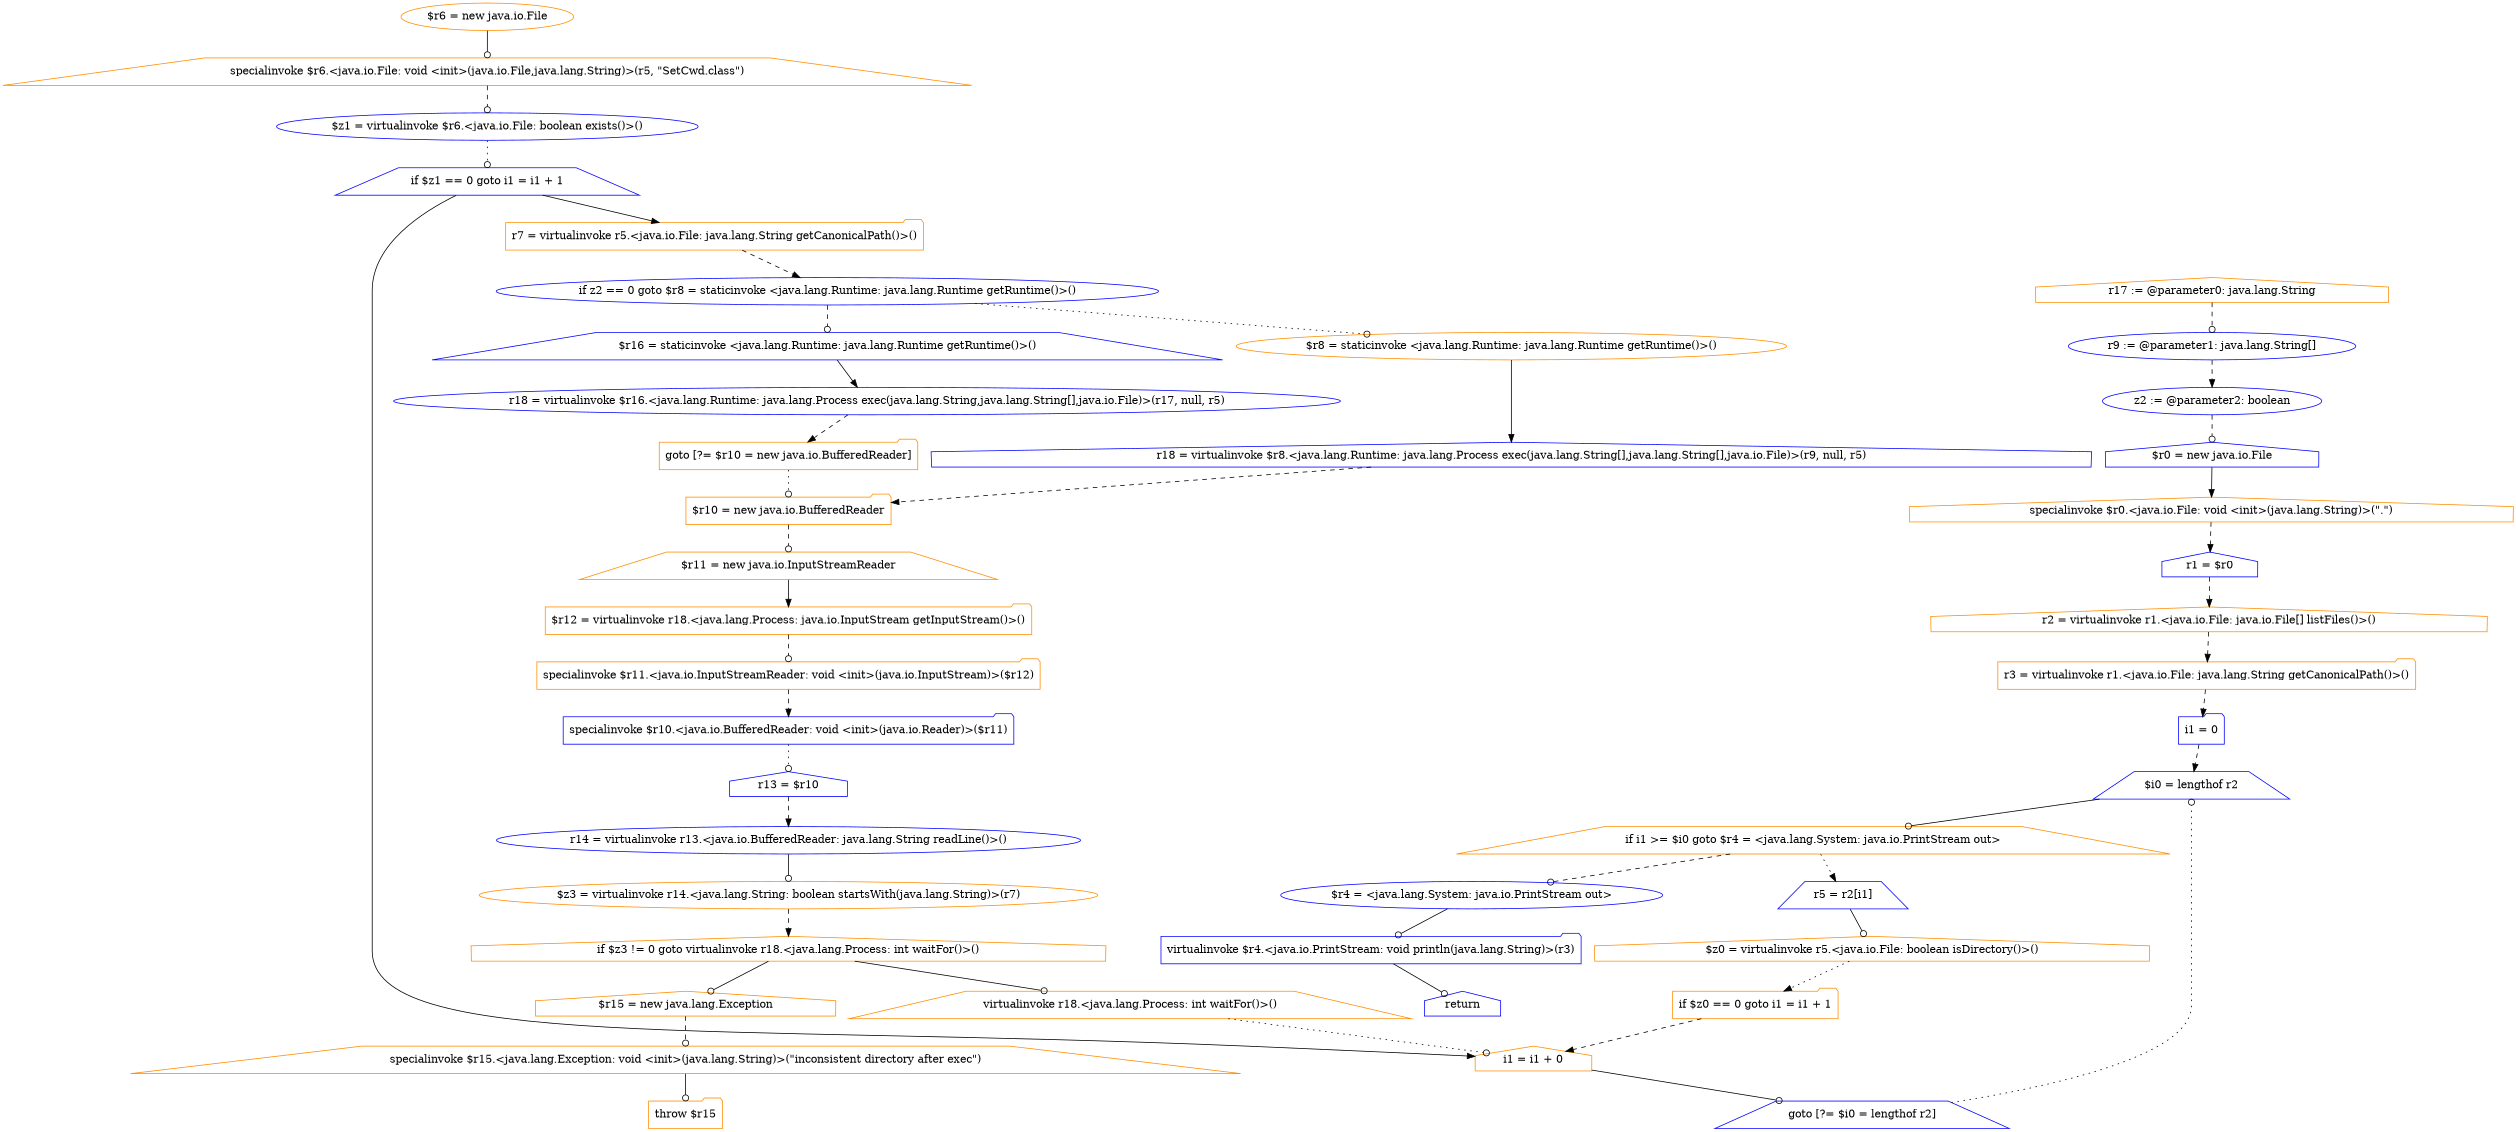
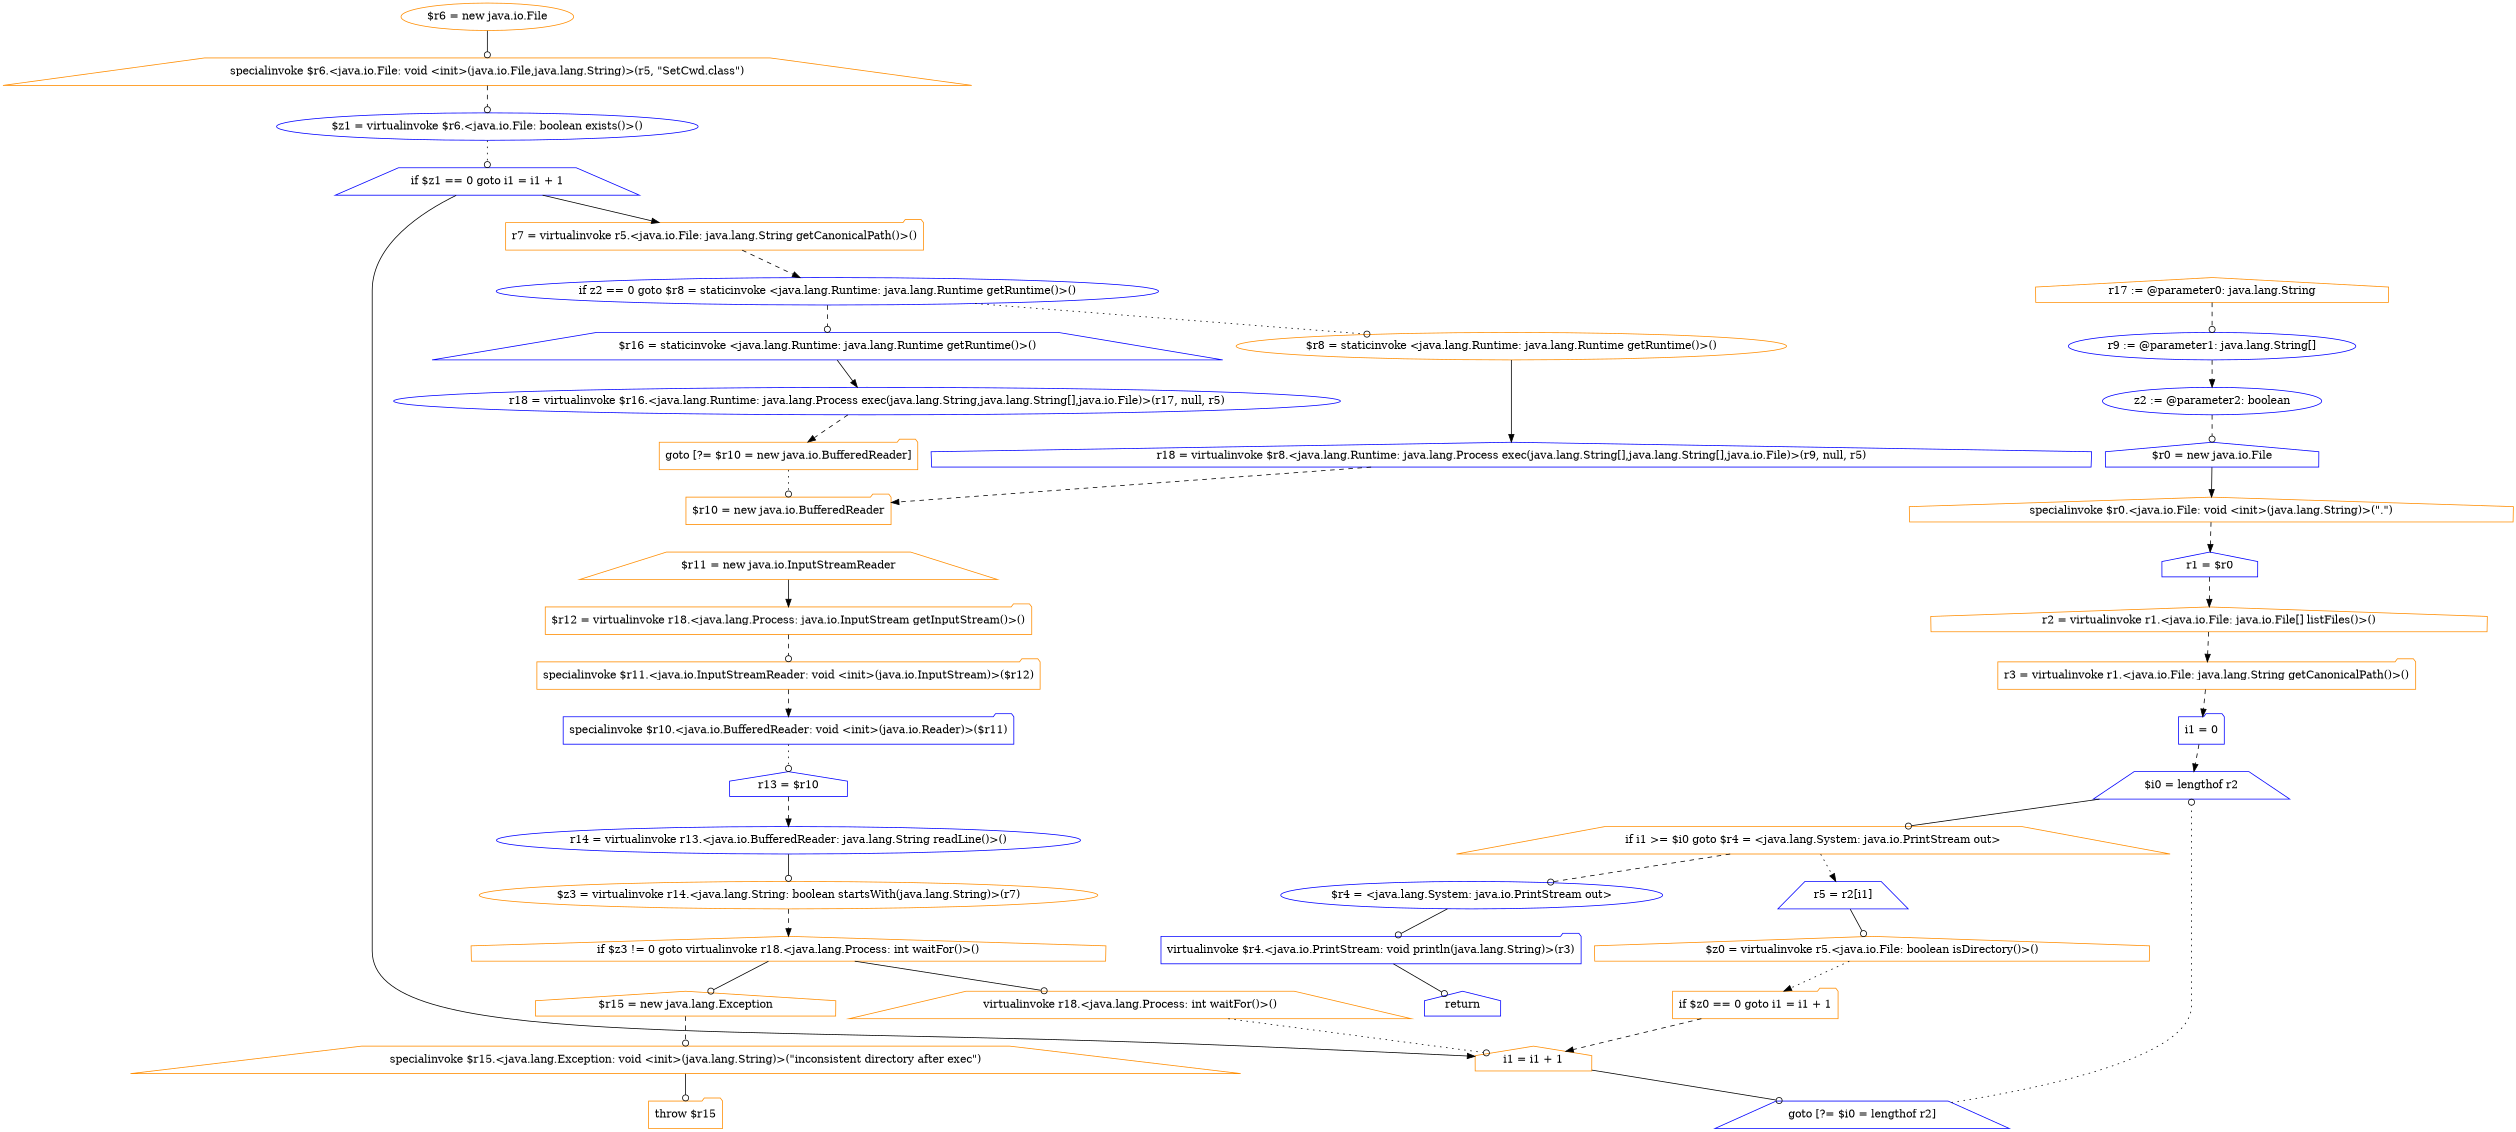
(789, 535) -> none
(1533, 1060) -> (1533, 1060)
